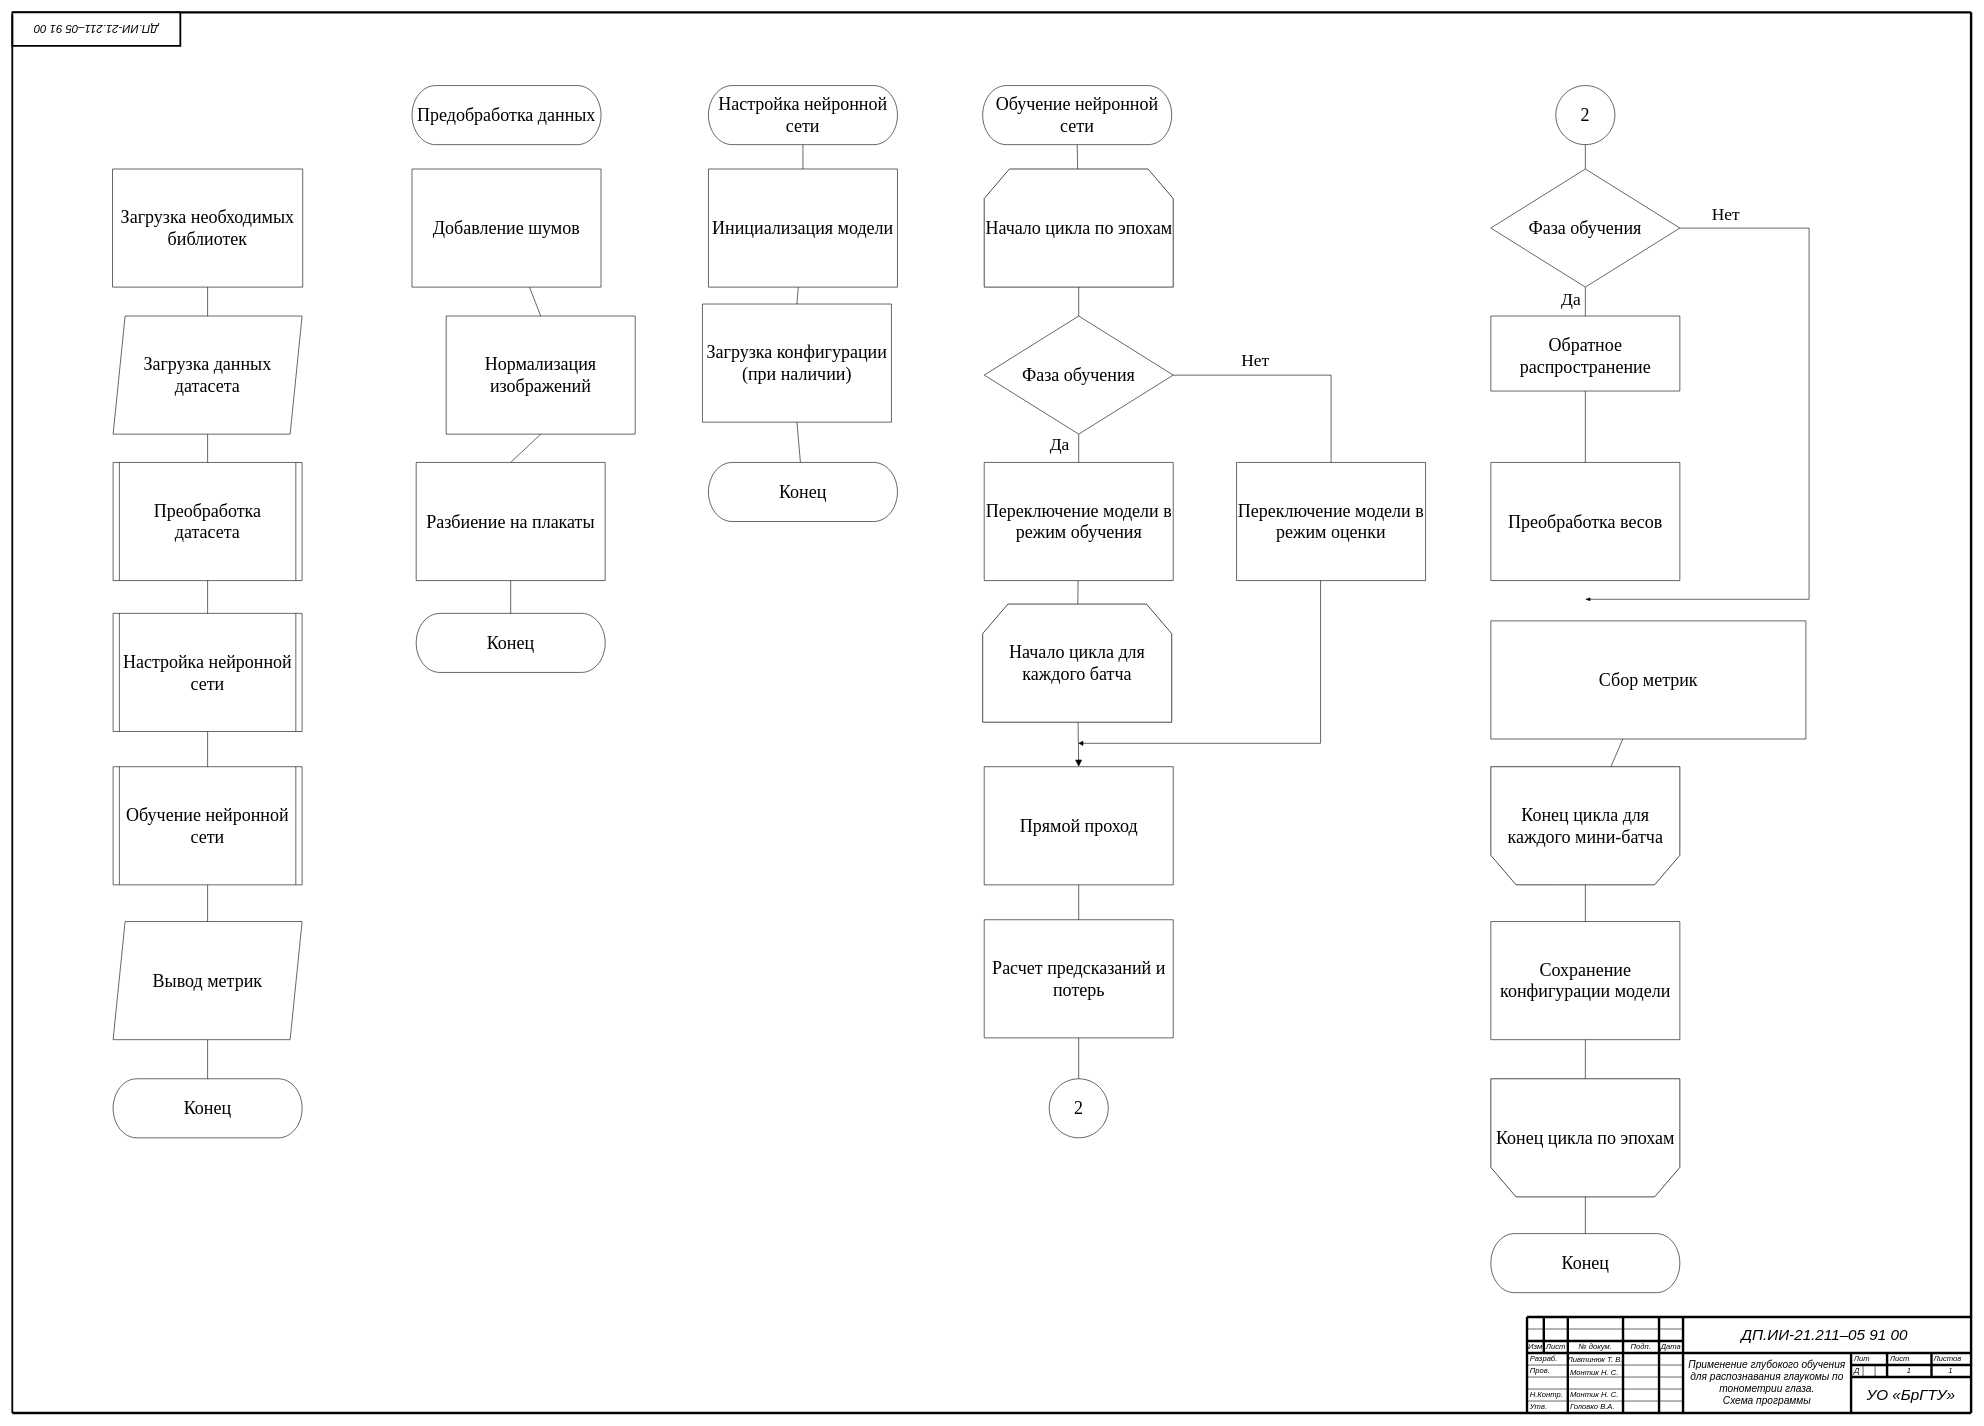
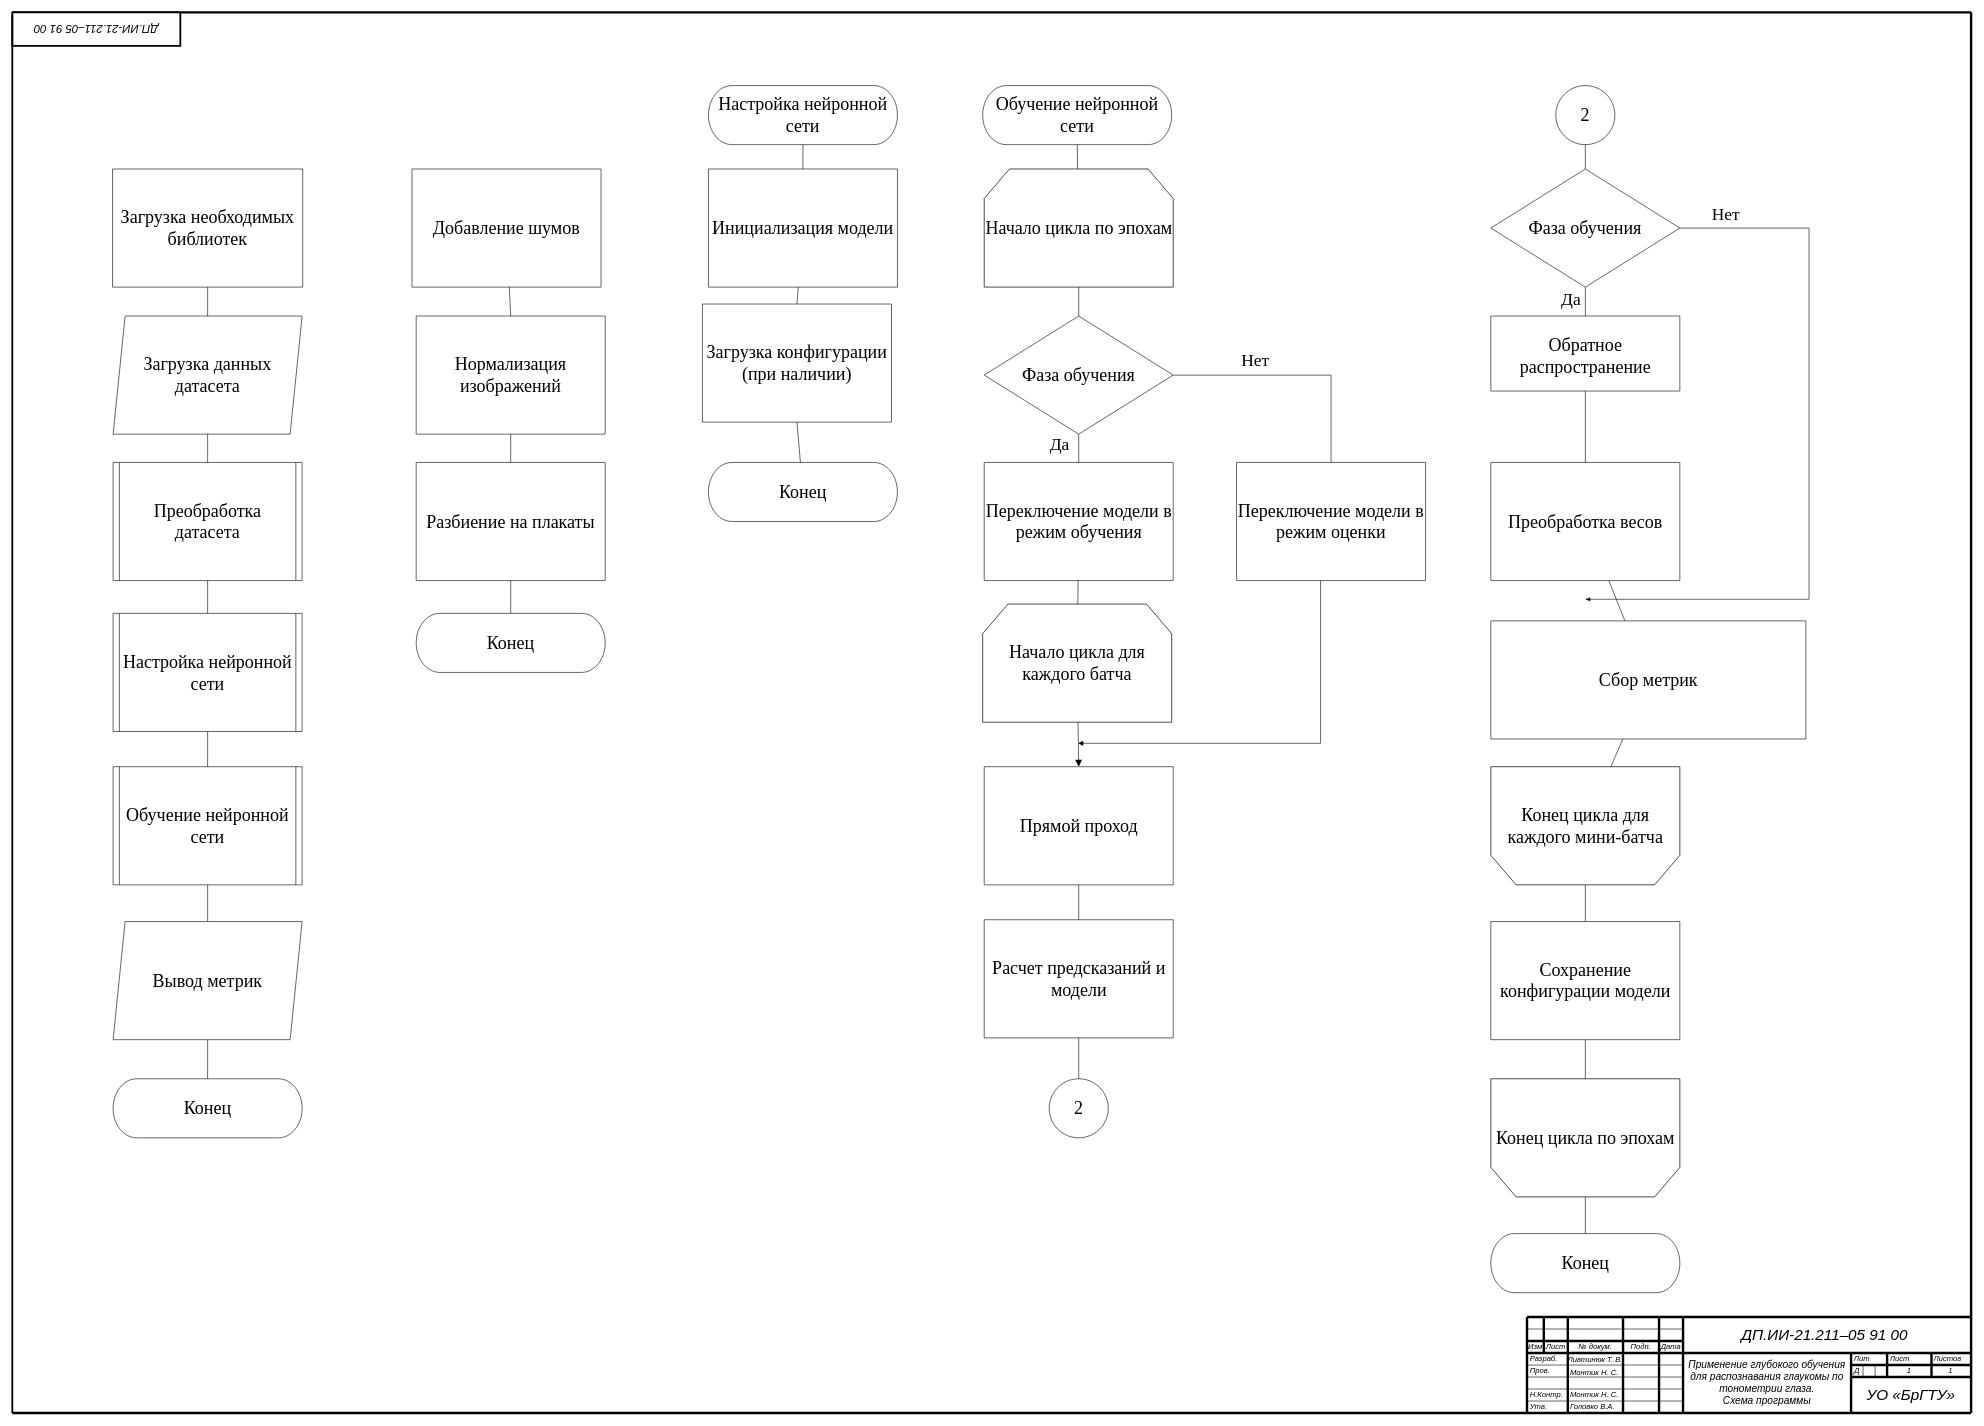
(506, 115) -> none
(541, 375) -> (511, 375)
none -> (1617, 601)
(1079, 978) -> (1079, 978)
